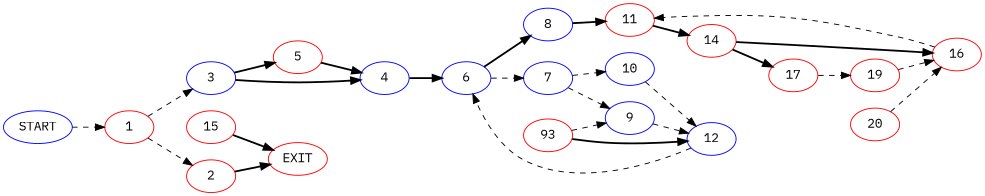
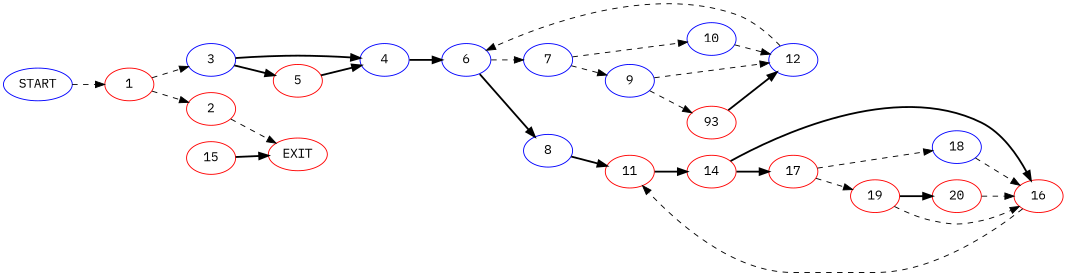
(584, 128) -> (667, 100)
none -> (957, 147)
(248, 169) -> (249, 129)
none -> (912, 196)
